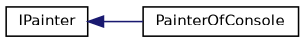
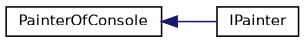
(123, 22) -> (197, 22)
